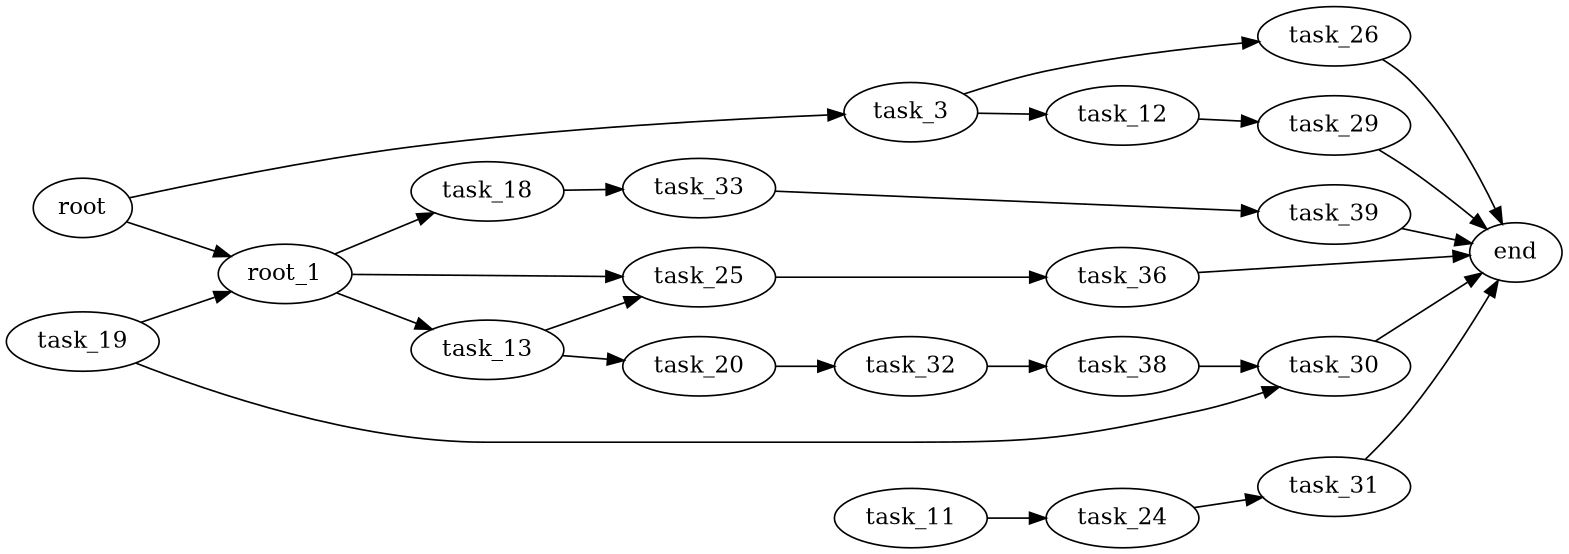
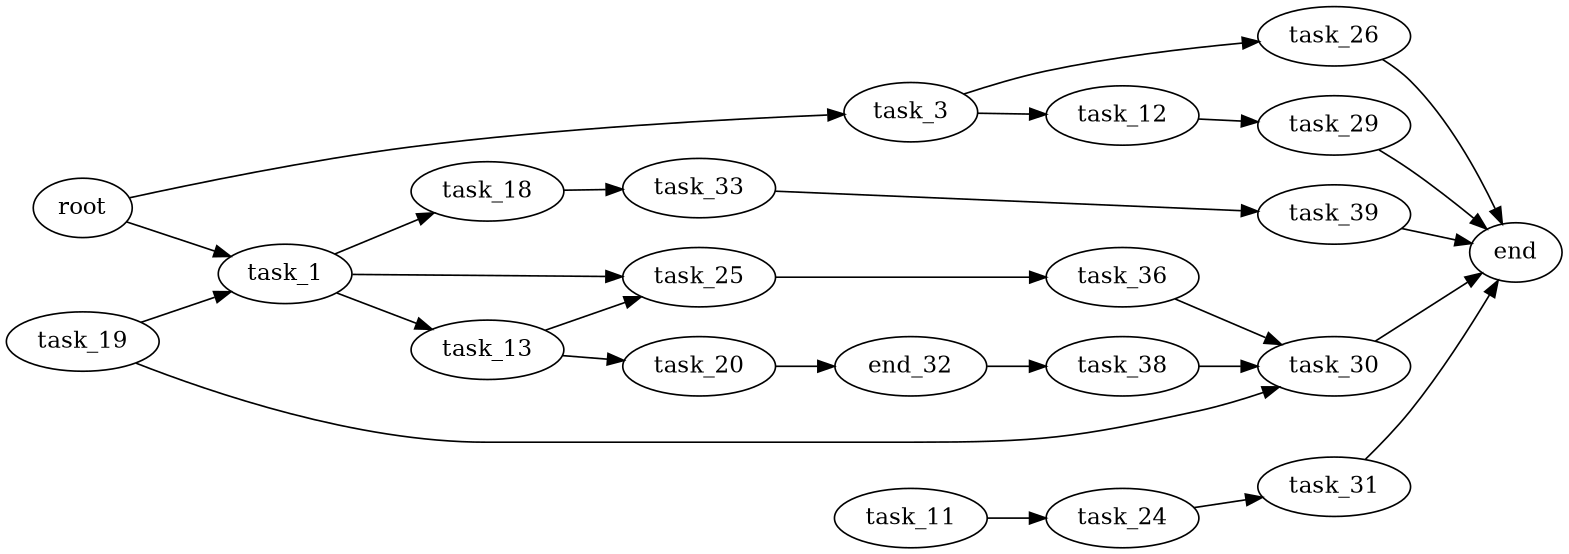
(1326, 264) -> (1220, 318)
(285, 274) -> (285, 274)
(911, 366) -> (911, 366)
